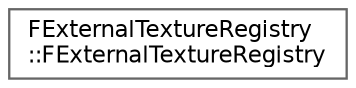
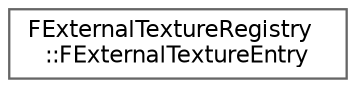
(178, 44) -> (178, 44)
